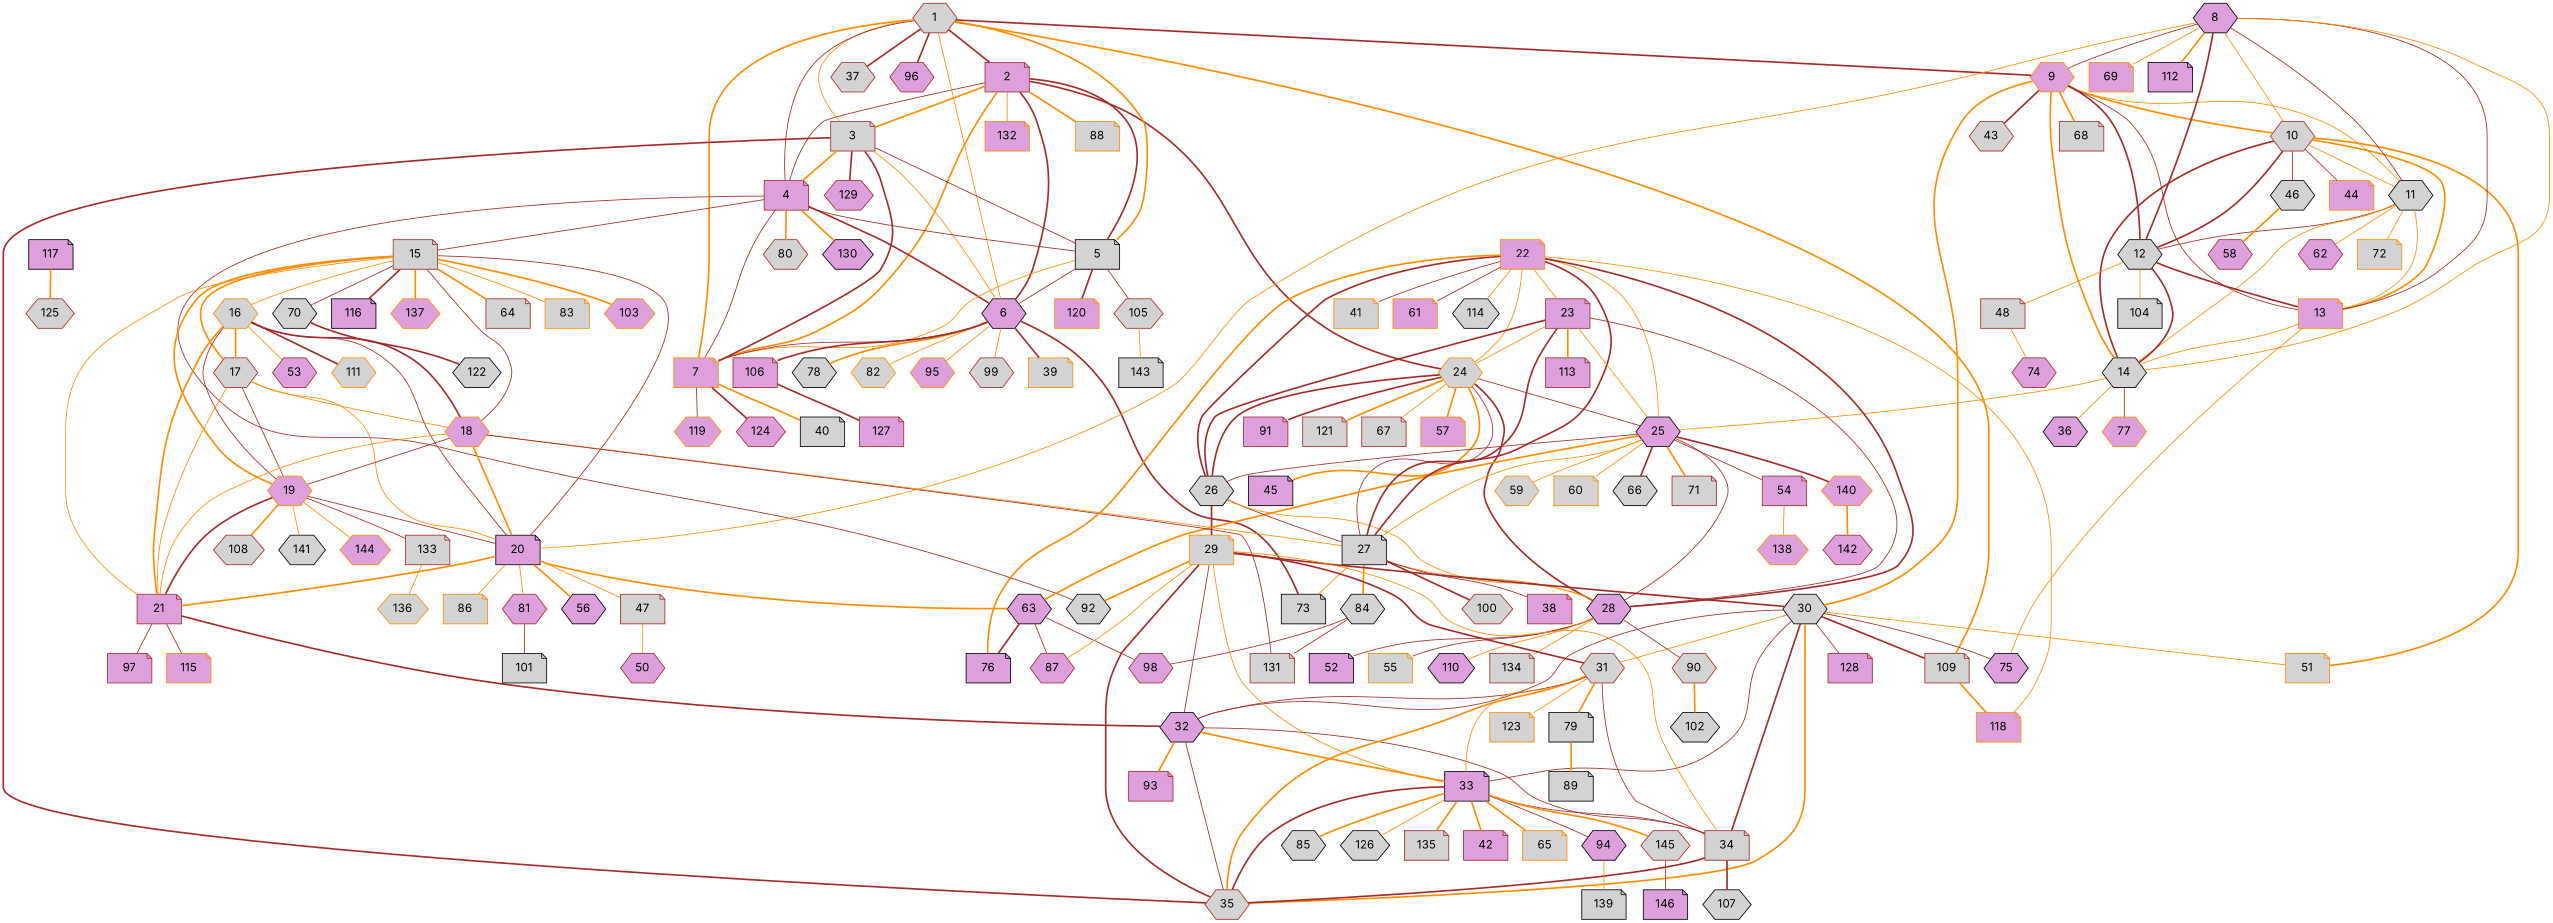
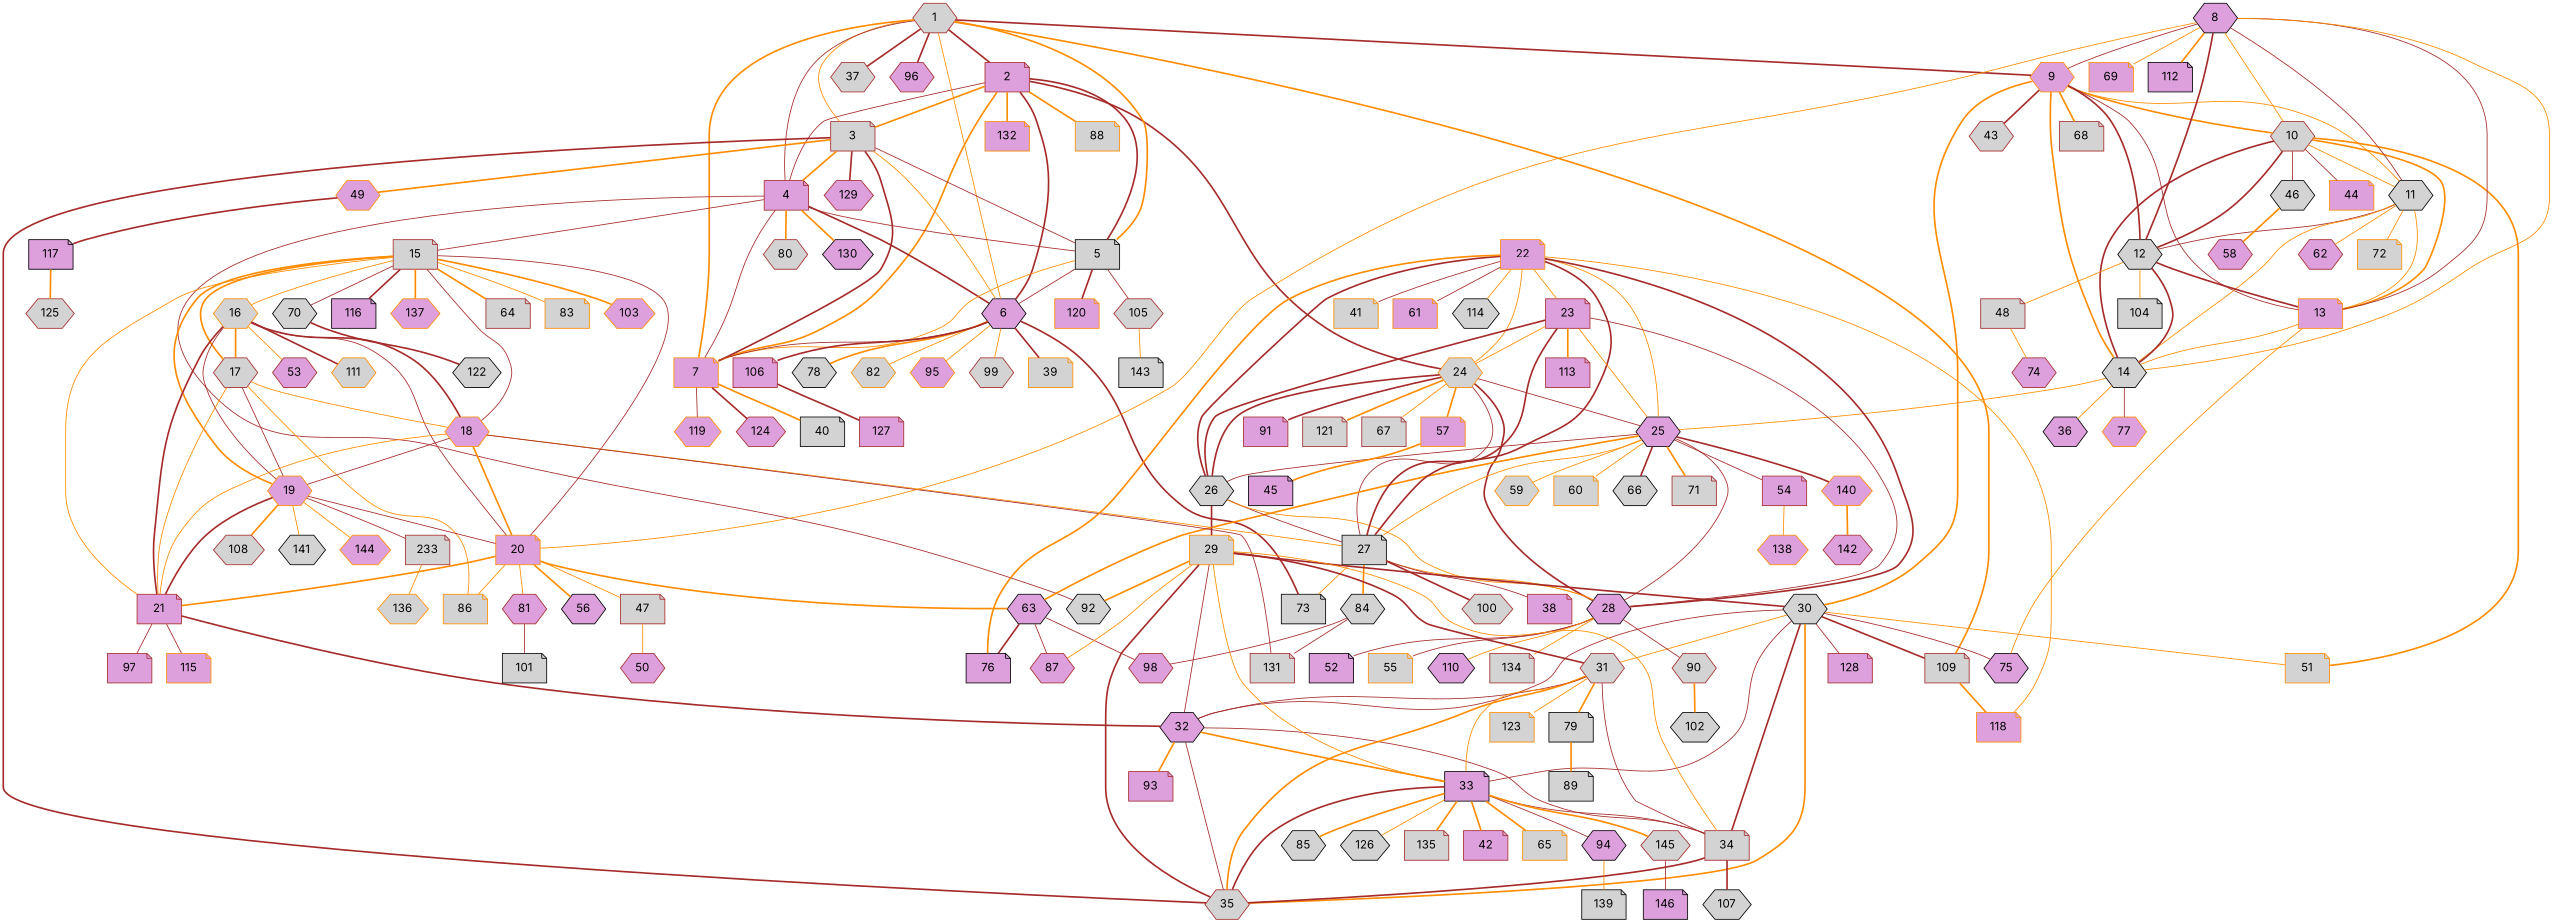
(1007, 107) -> (1007, 107)
none -> (358, 195)
(374, 452) -> (365, 499)
(164, 453) -> (164, 453)
(1386, 474) -> (1328, 469)
(428, 550) -> (428, 550)
(518, 550) -> (518, 550)
